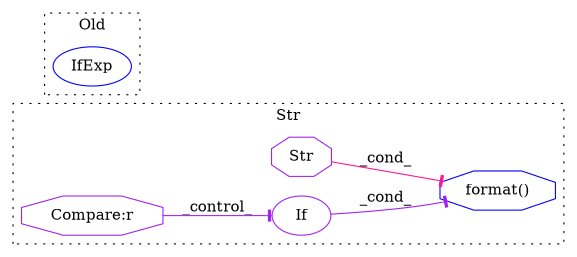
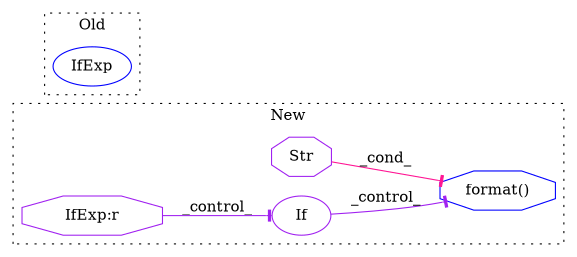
(288, 116) -> (288, 116)
(386, 198) -> (386, 198)
(92, 216) -> (92, 216)
